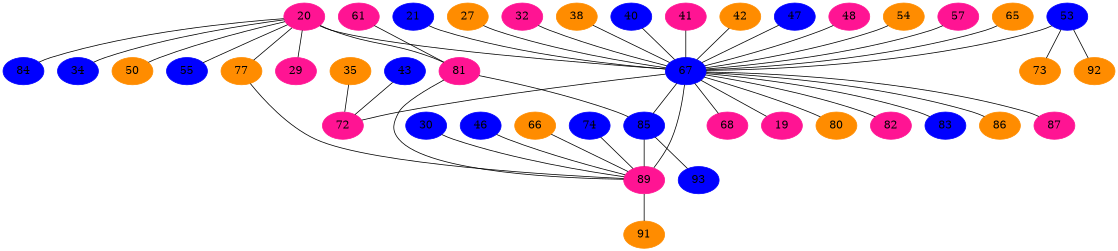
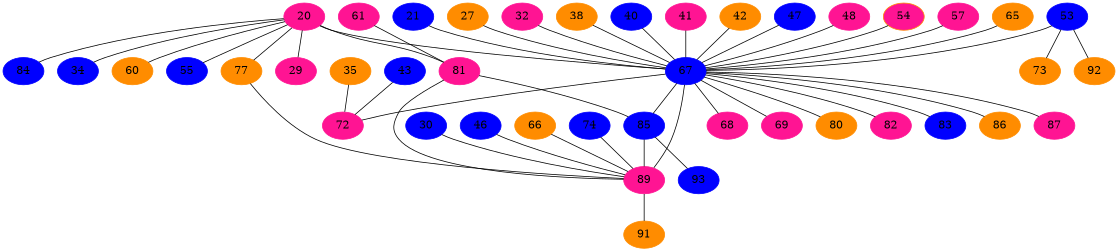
(904, 17) -> (904, 17)
(132, 71) -> (132, 71)
(782, 126) -> (782, 126)
